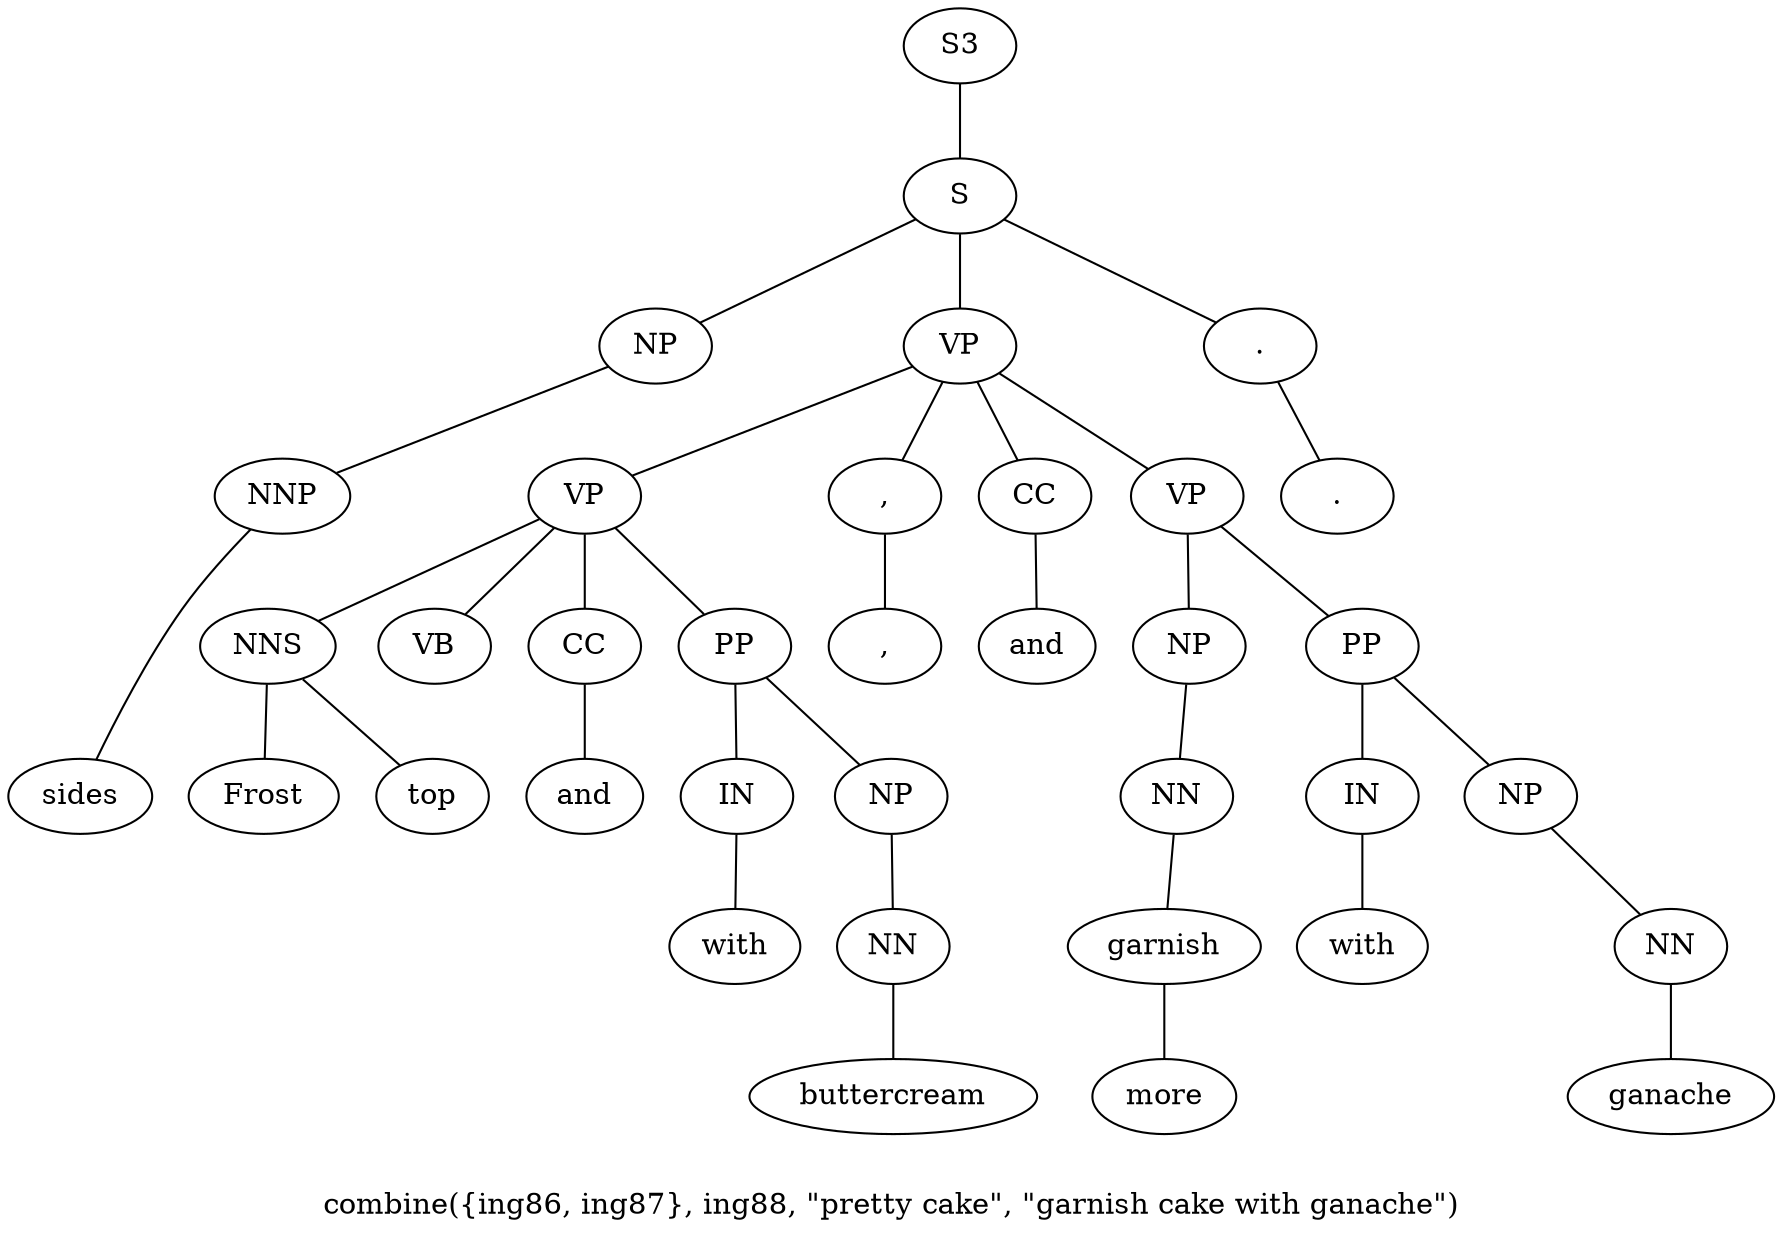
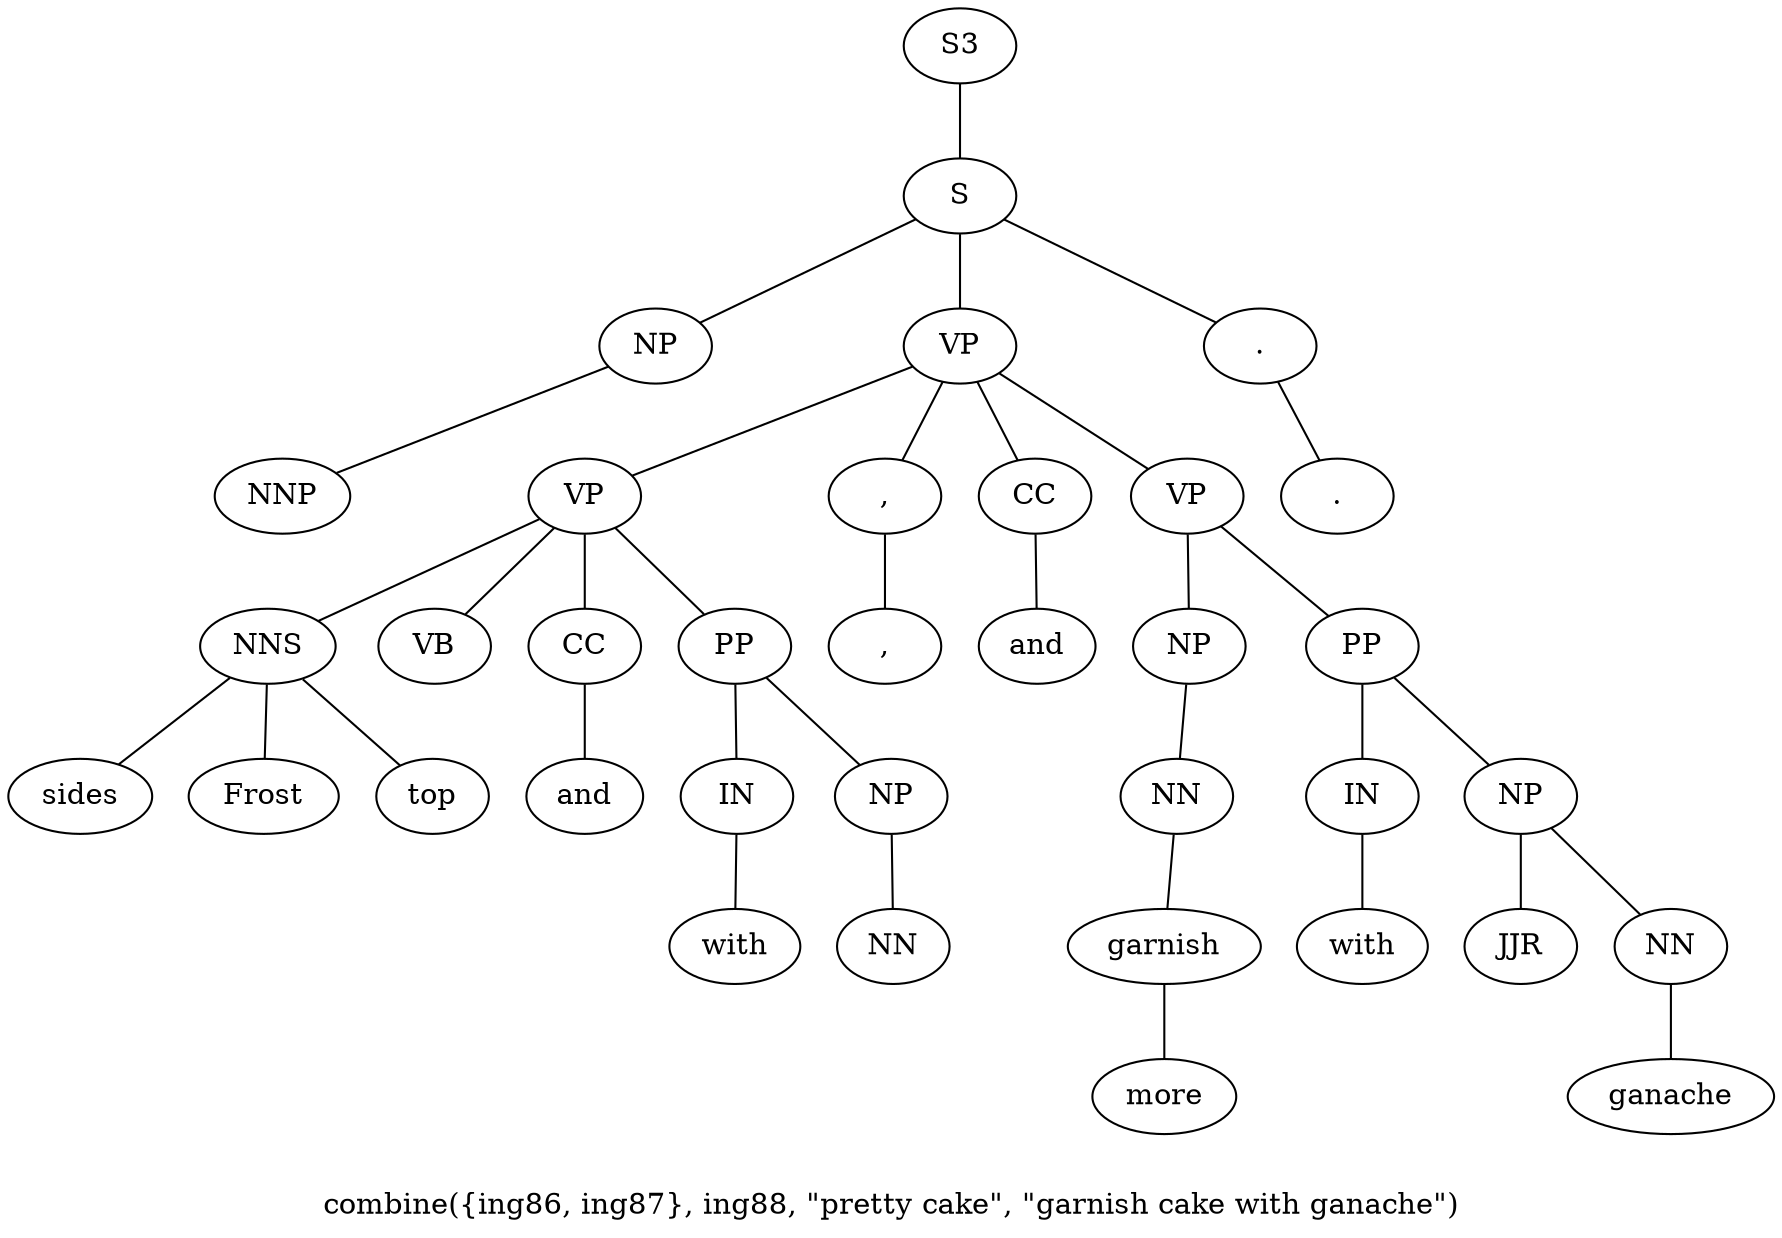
(163, 637) -> (174, 721)
none -> (1521, 946)
(893, 1097) -> none
